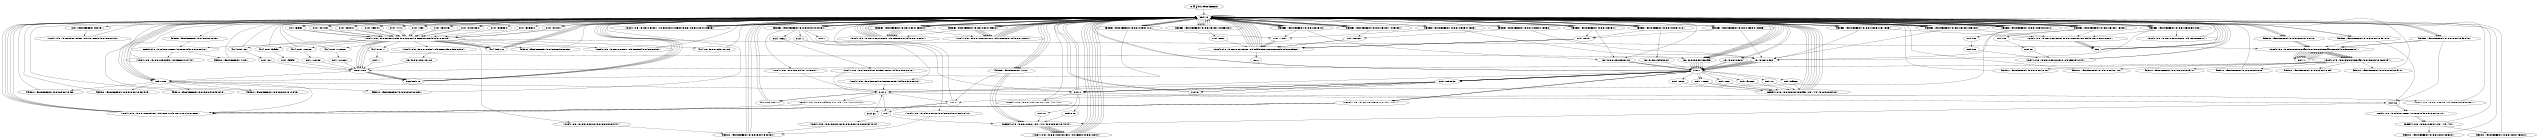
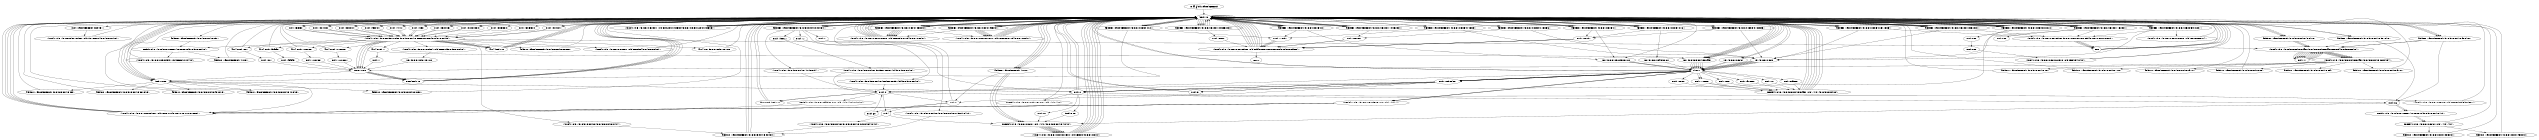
none -> (1766, 20)
(2029, 49) -> none
